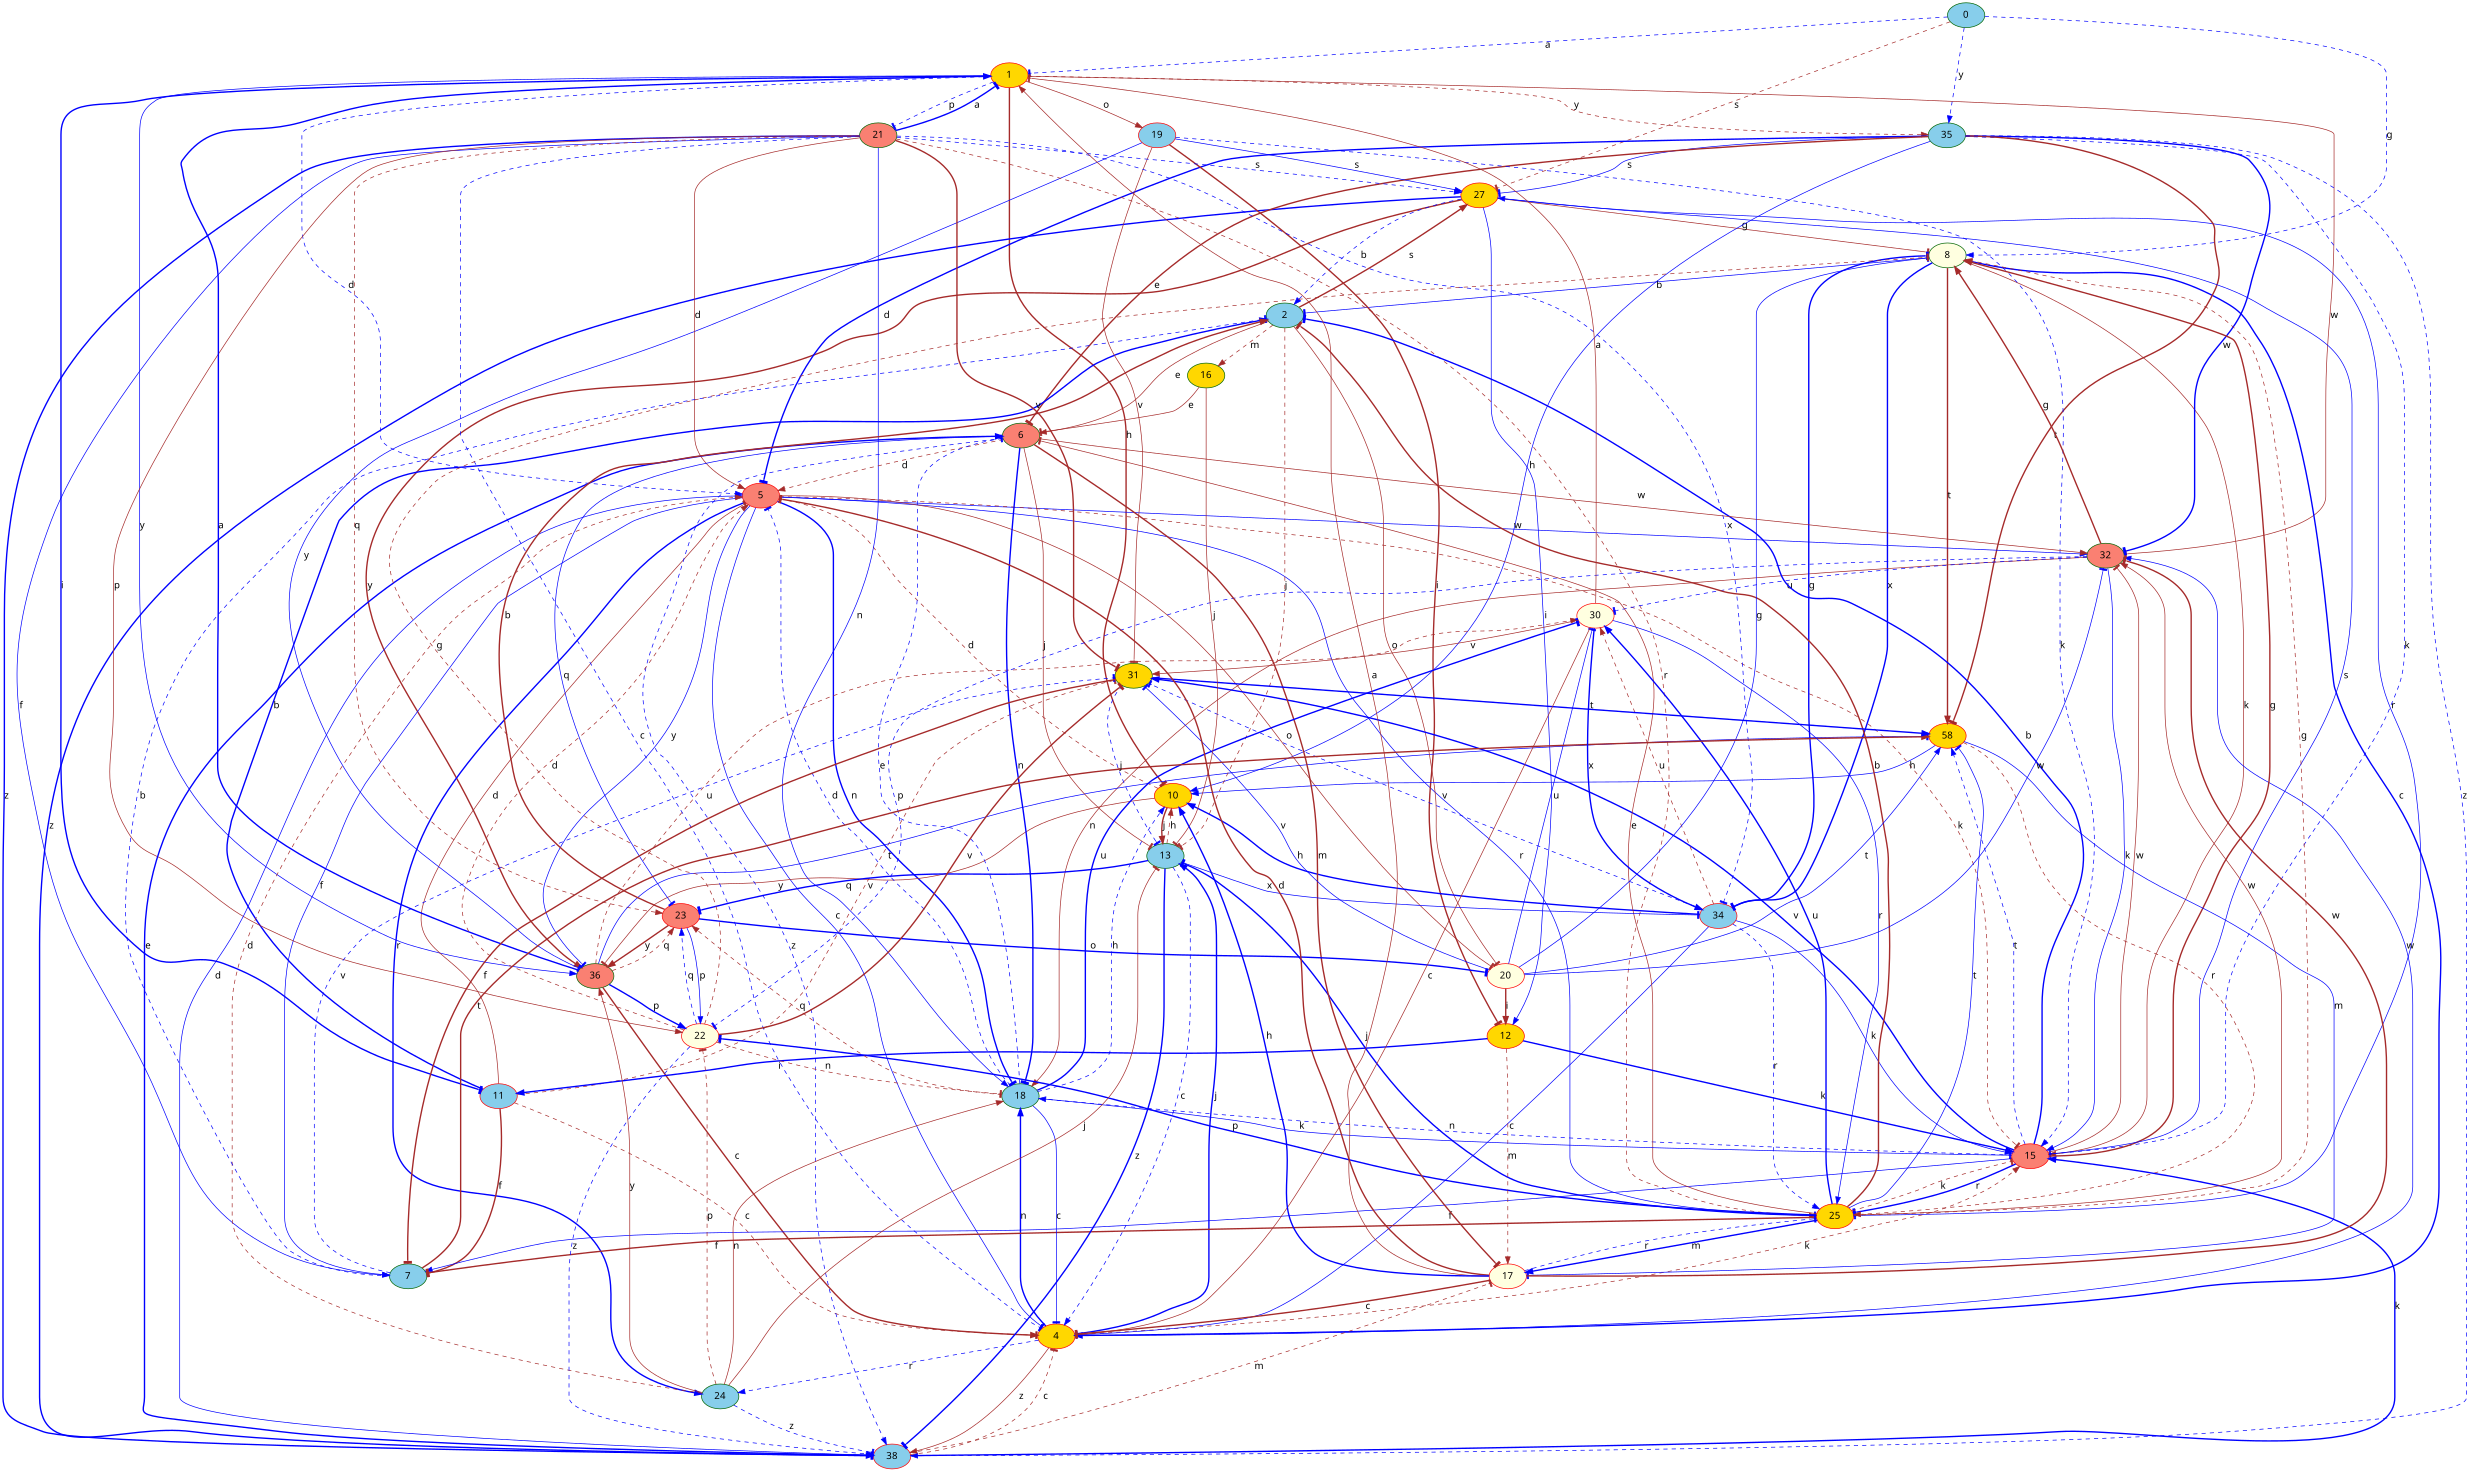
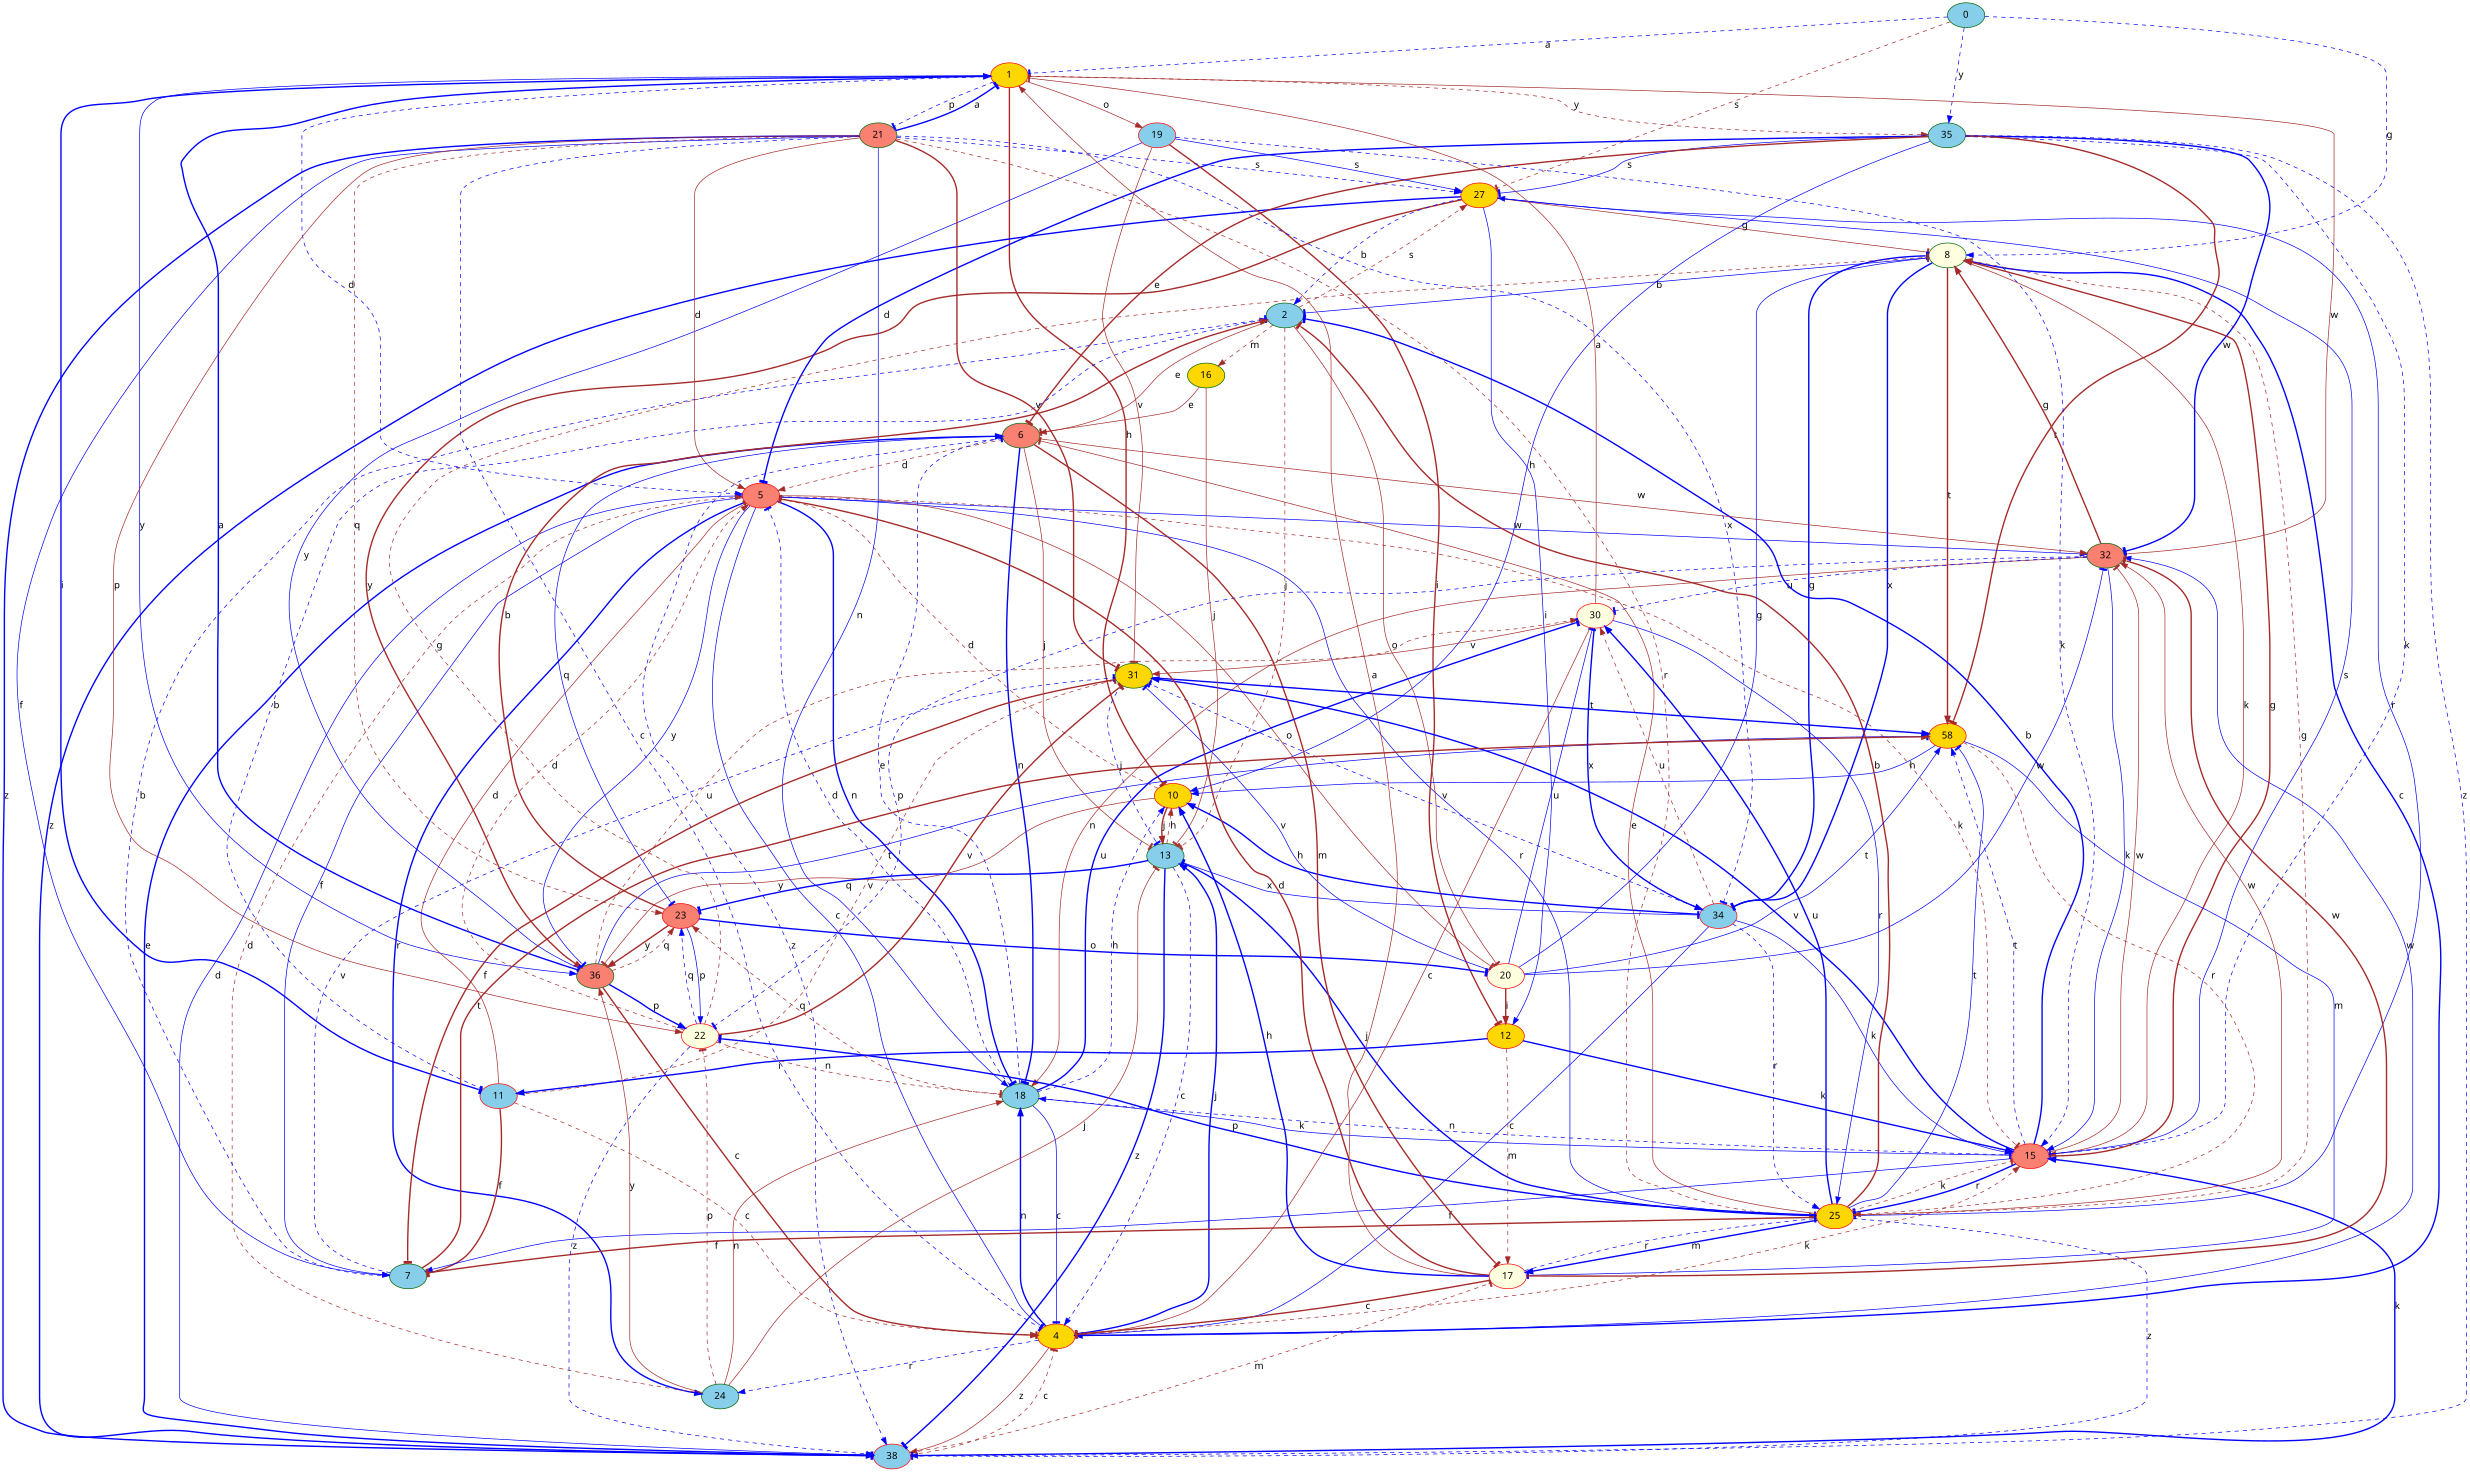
(1382, 261) -> (1382, 261)
(407, 475) -> (407, 475)
(800, 1435) -> (2036, 1426)
